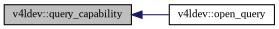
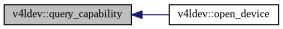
(222, 15) -> (224, 15)
